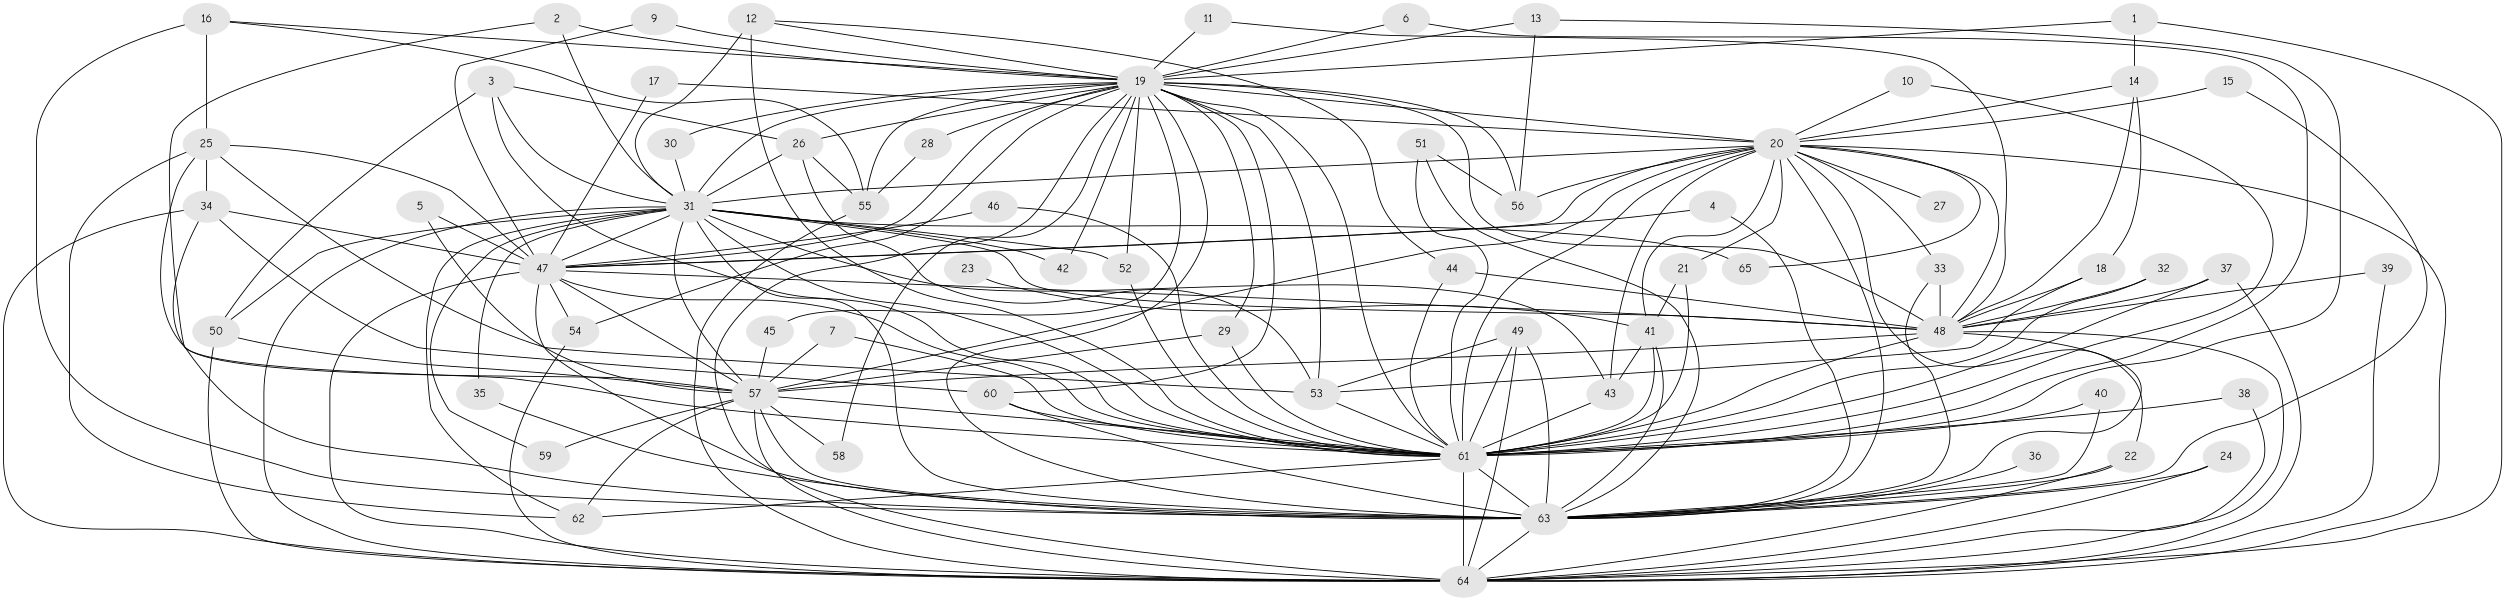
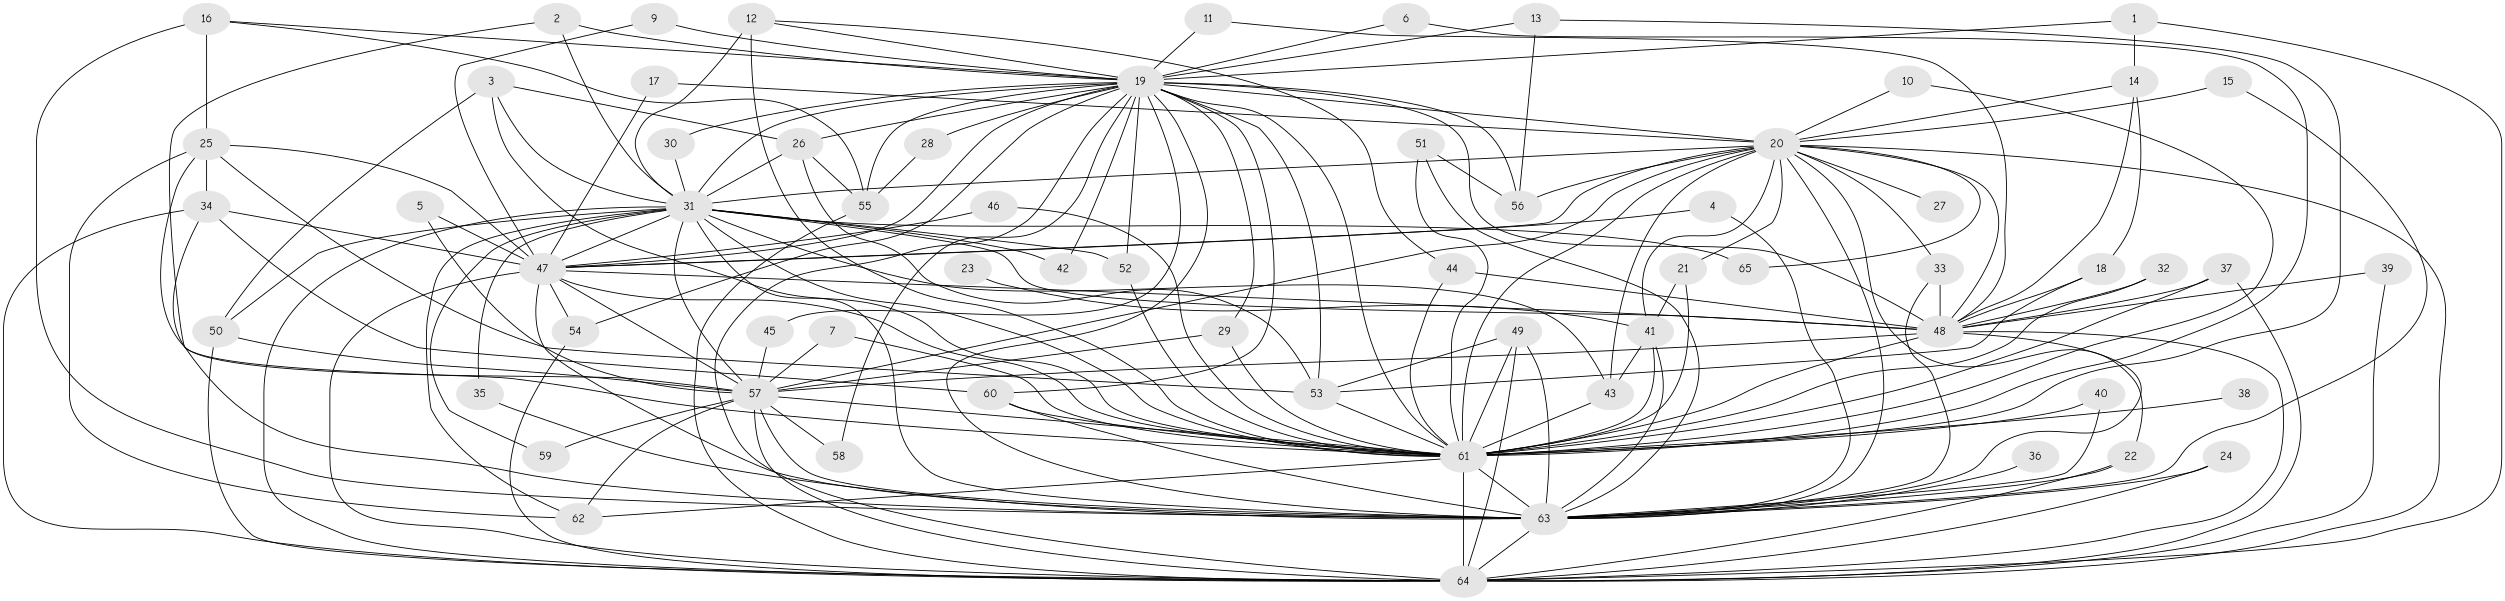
(1915, 548) -> none
